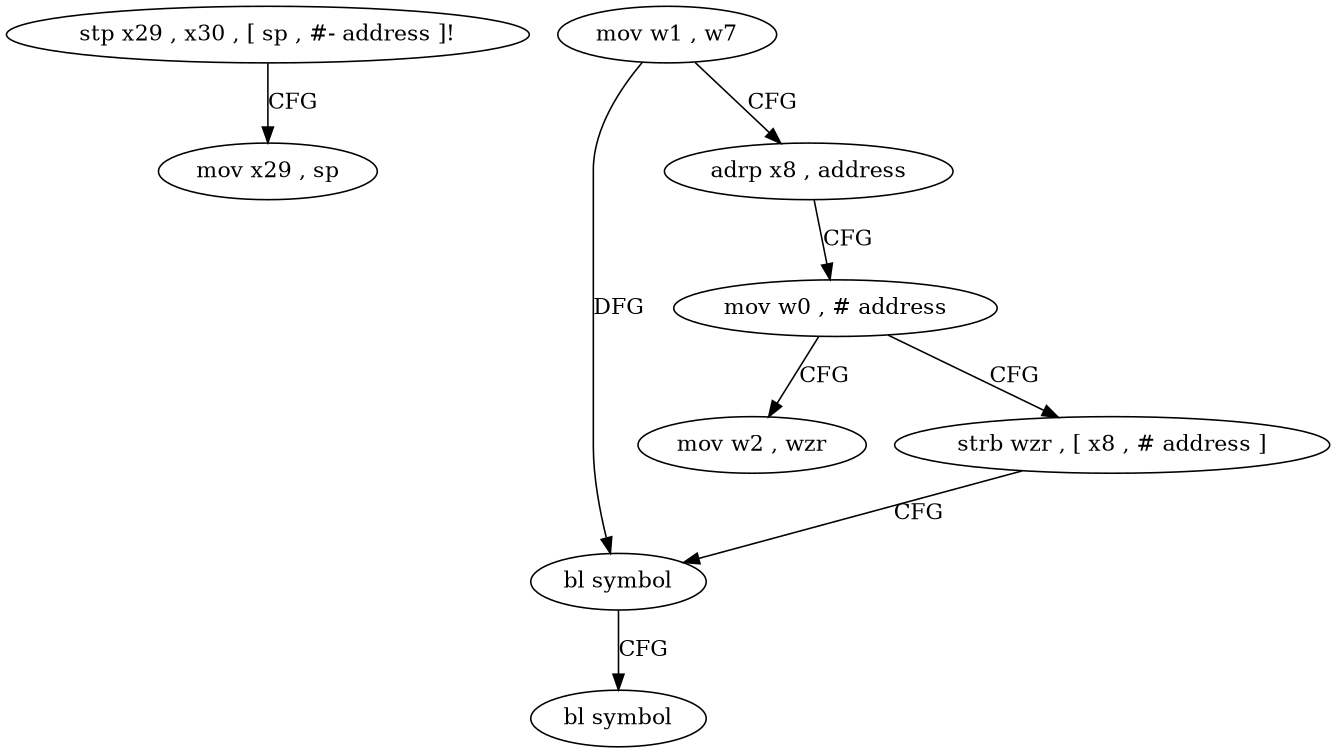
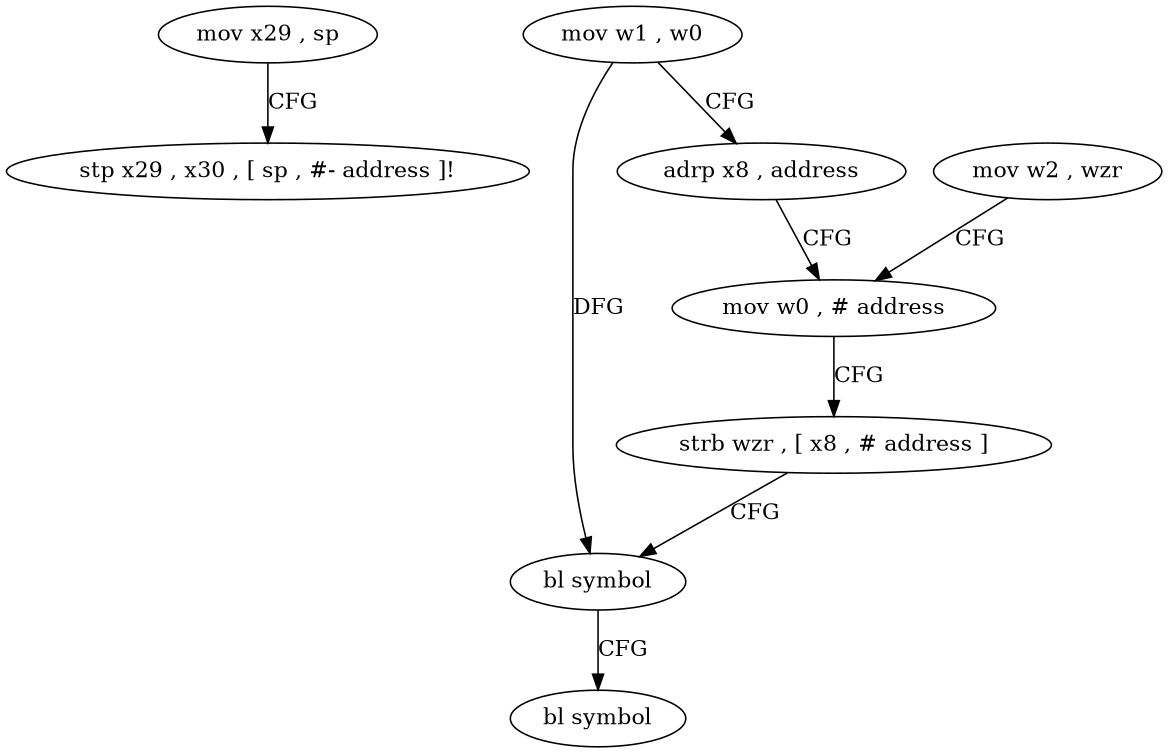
(667, 35) -> (633, 35)
(268, 95) -> (268, 95)
(798, 370) -> (948, 235)
